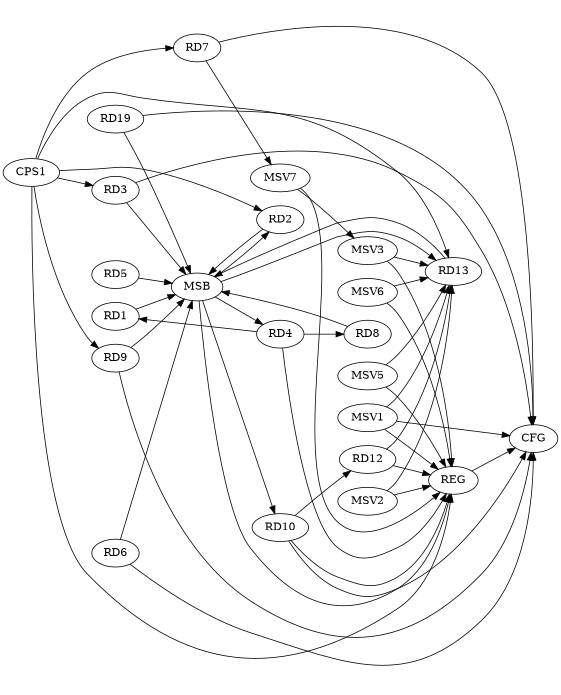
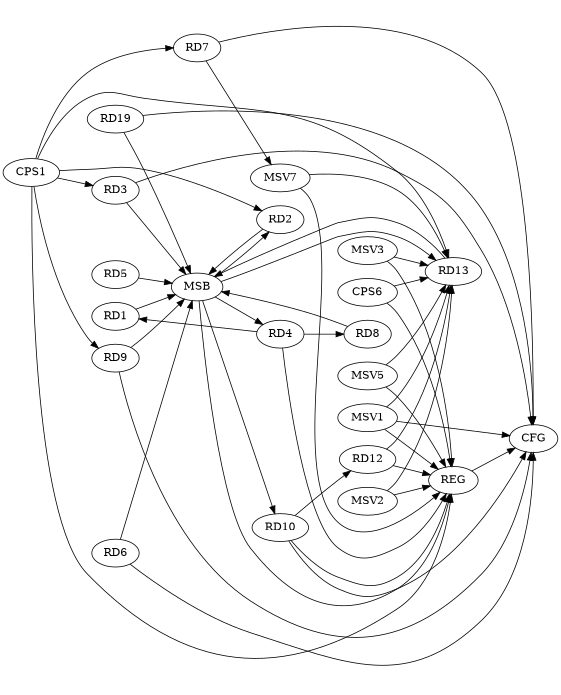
(323, 210) -> (392, 187)
(368, 292) -> (368, 292)
